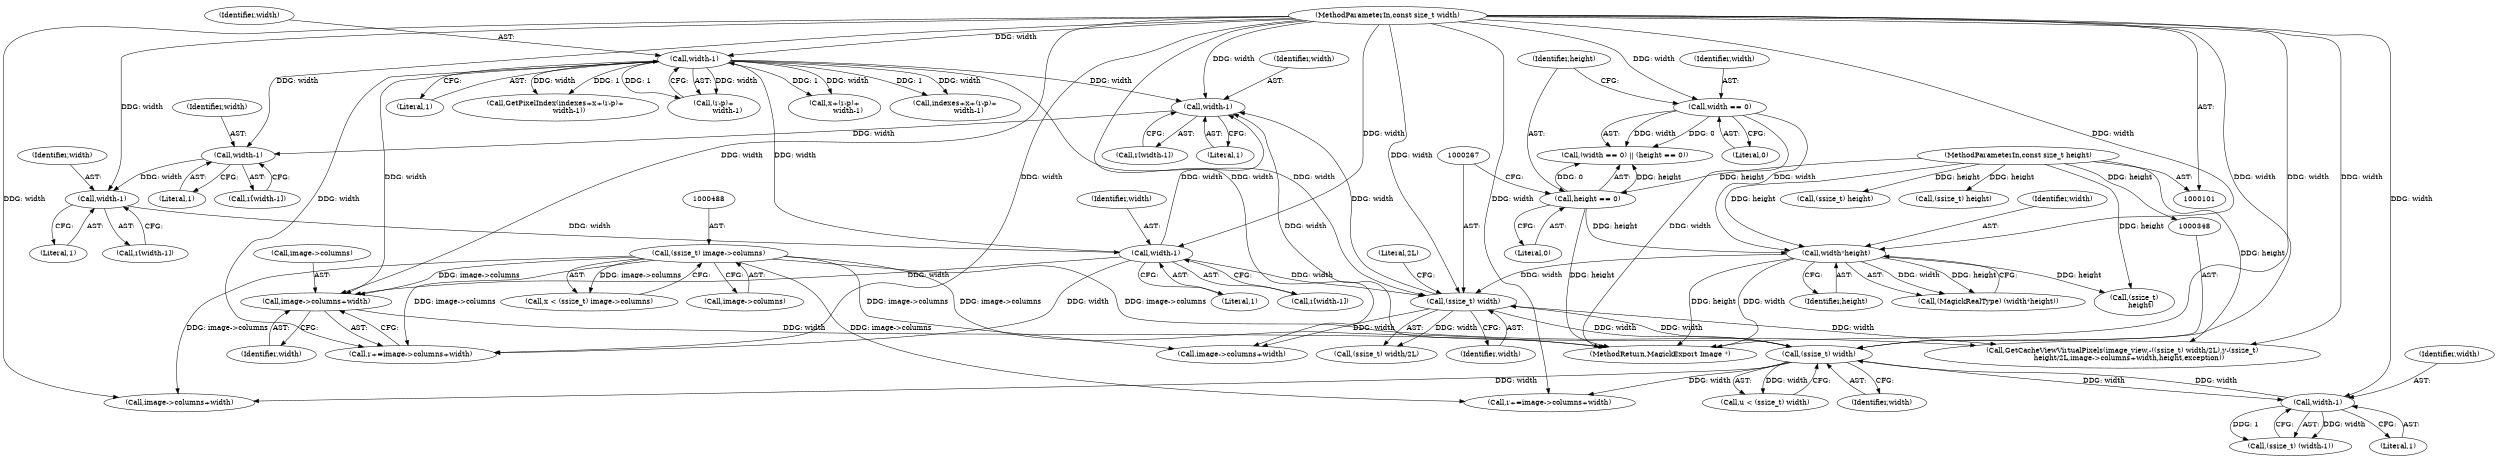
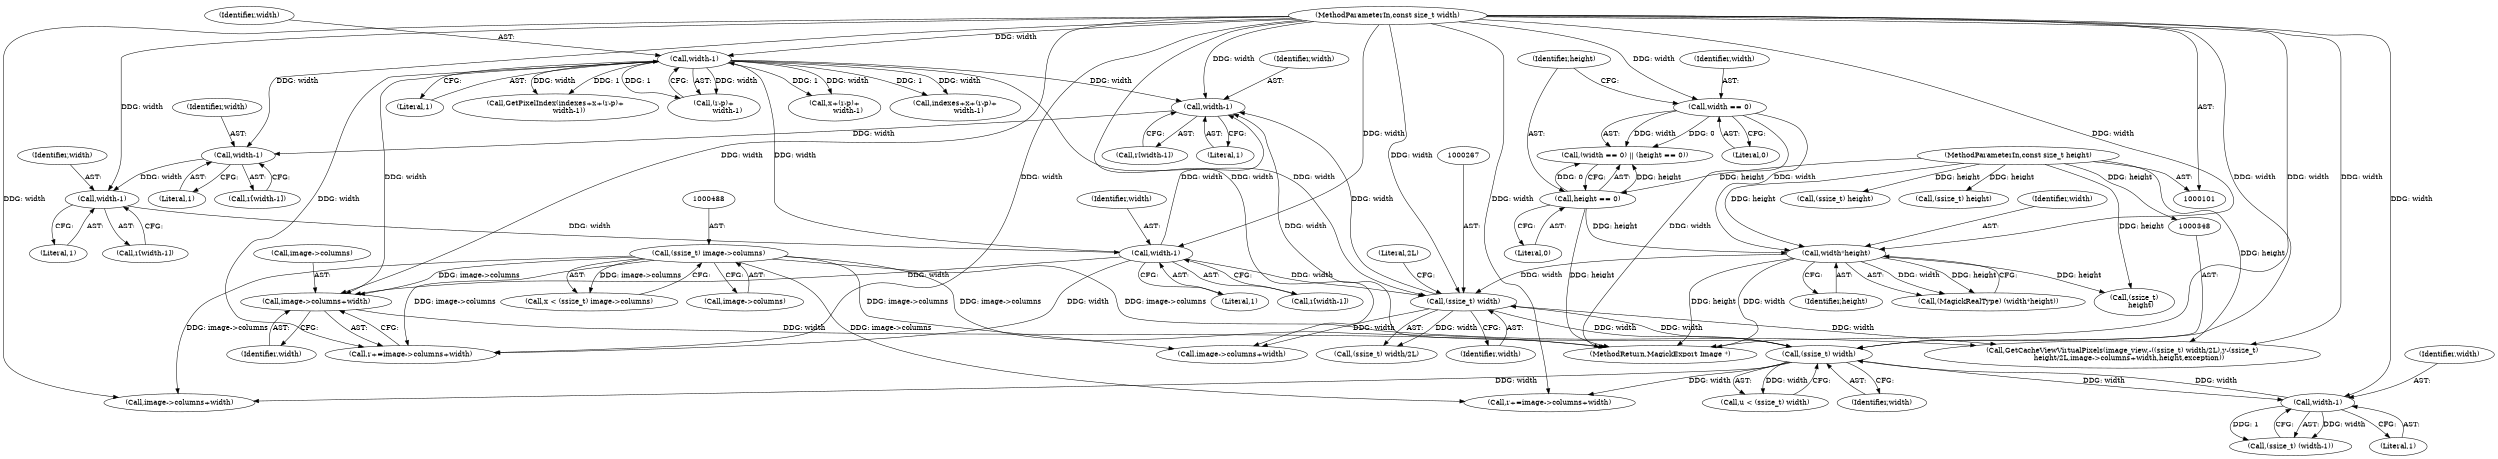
(1508, 182) -> (1588, 173)
